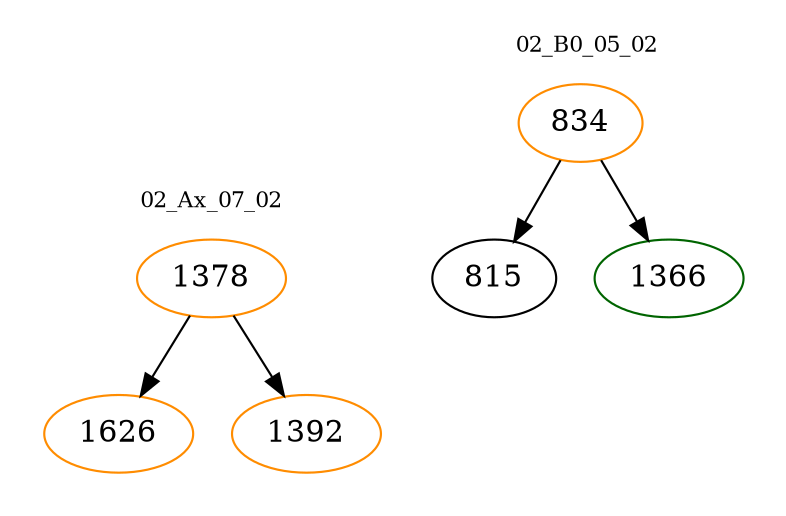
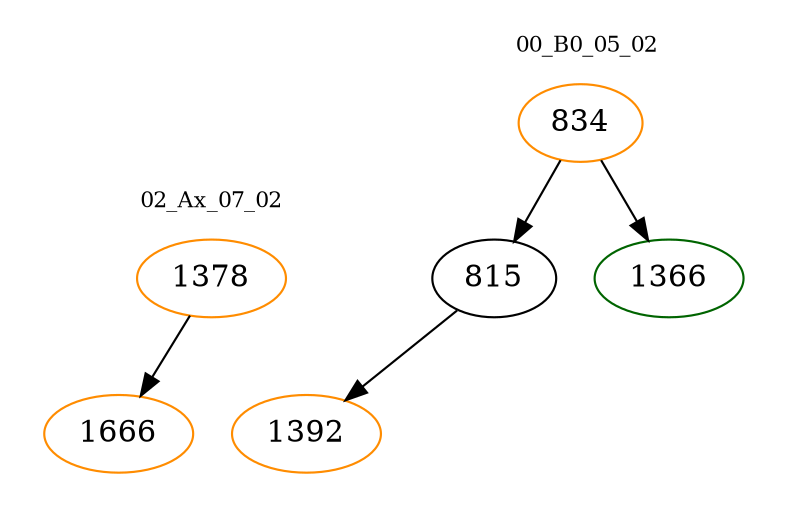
(587, 46) -> (587, 46)
(253, 346) -> (410, 348)
(119, 434) -> (119, 434)
